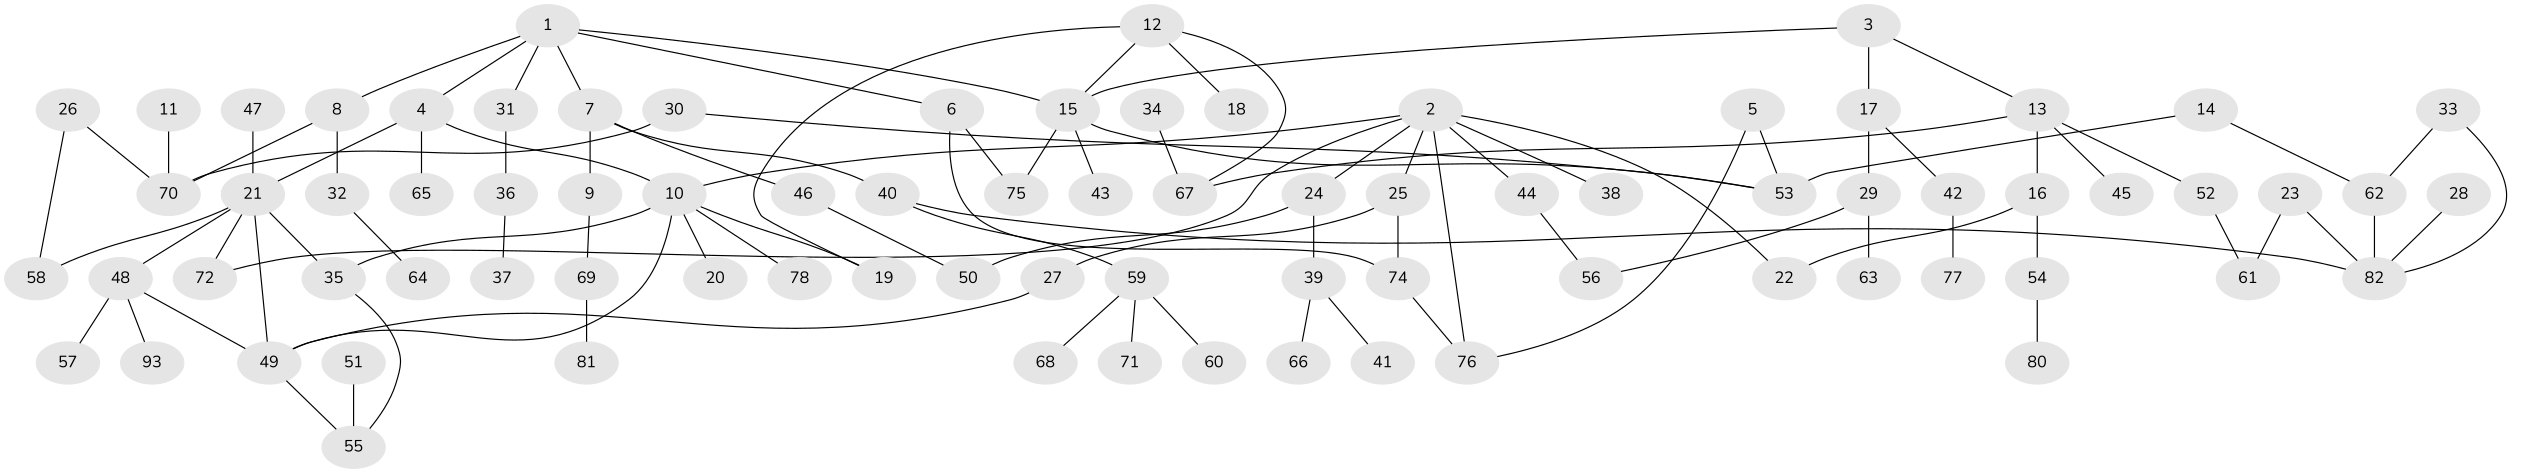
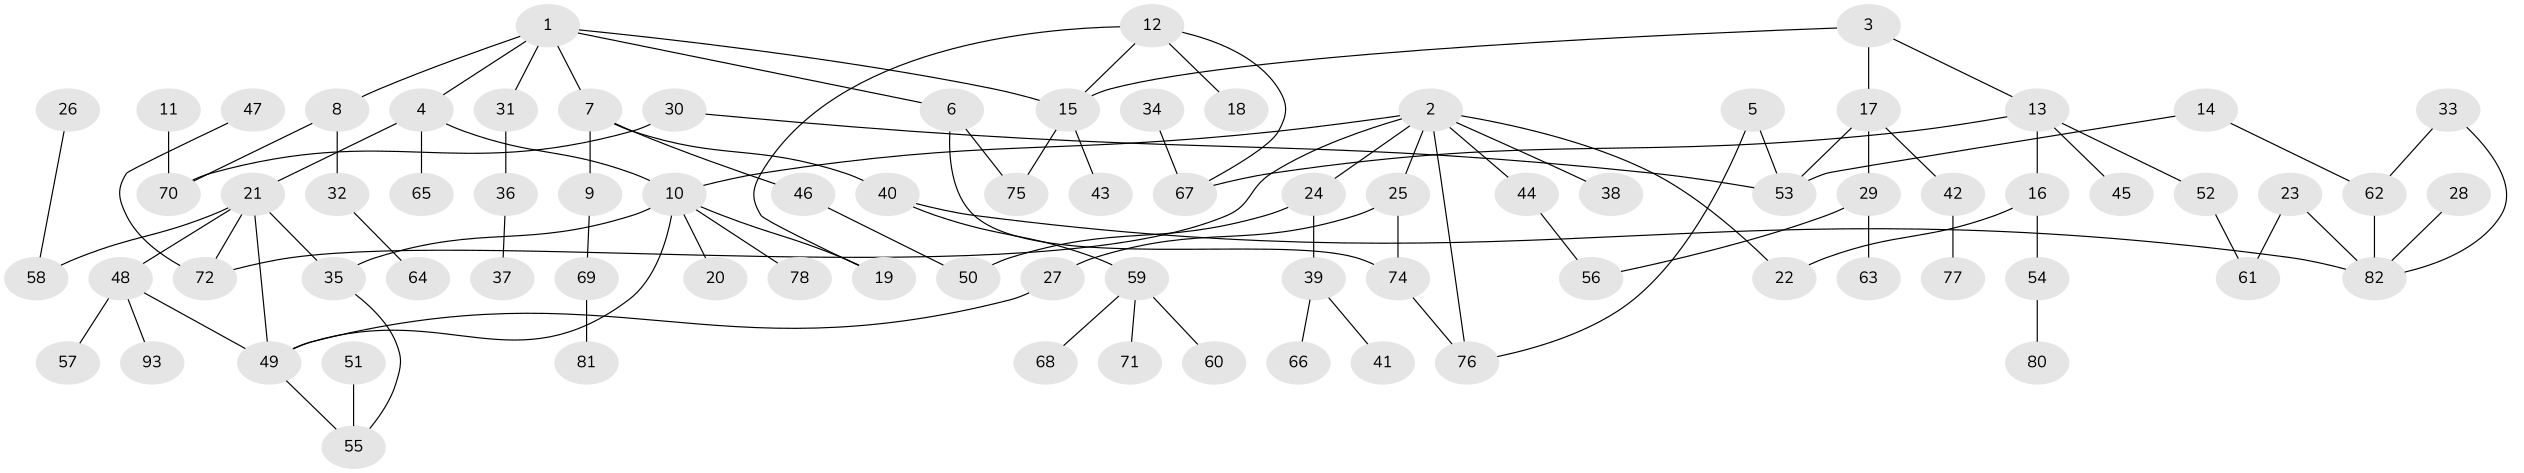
(253, 144) -> (125, 176)
(118, 152) -> none
(1421, 164) -> (1827, 152)
